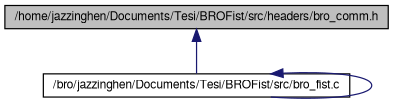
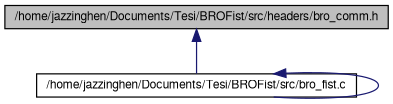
(197, 85) -> (197, 85)
